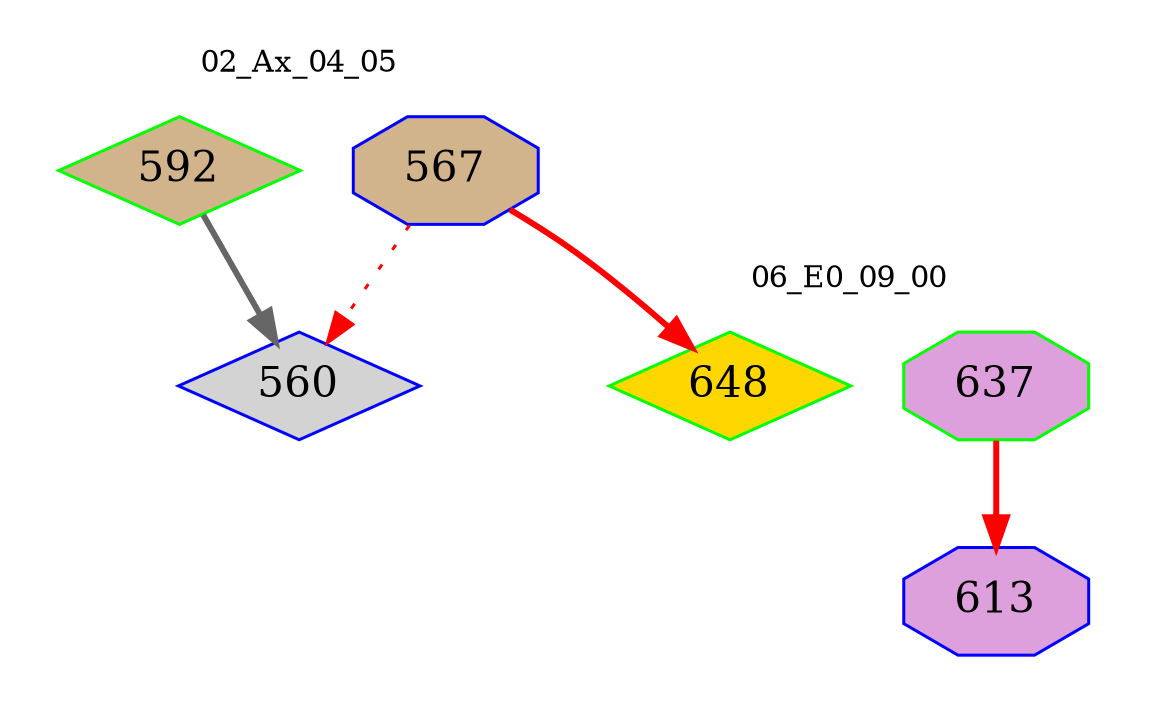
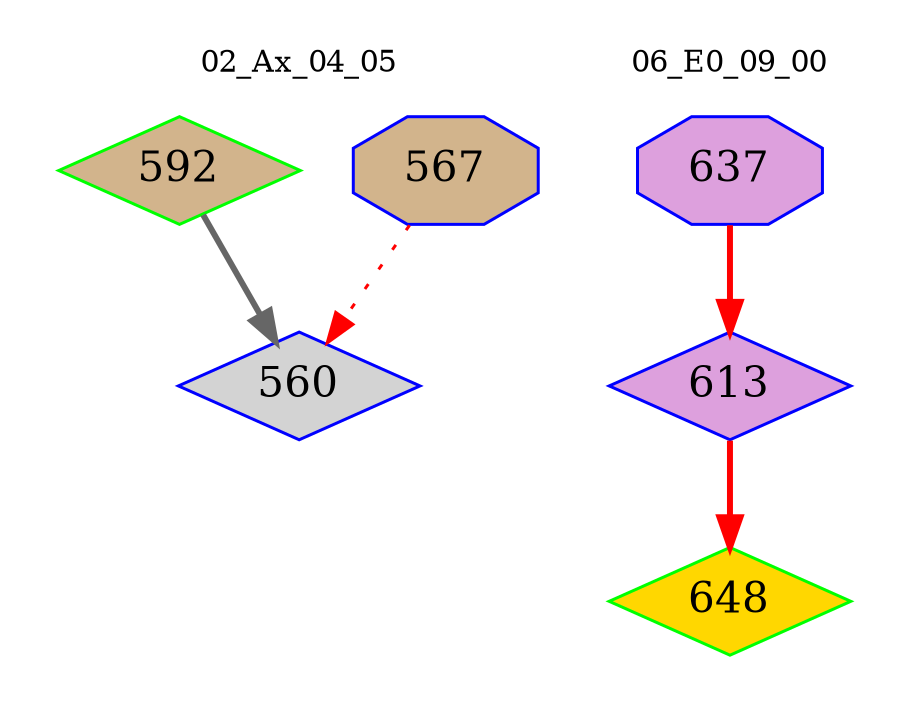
(608, 277) -> (730, 479)
(996, 386) -> (730, 171)
(996, 601) -> (730, 386)
